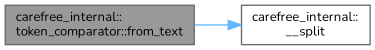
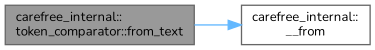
(306, 25) -> (306, 25)
